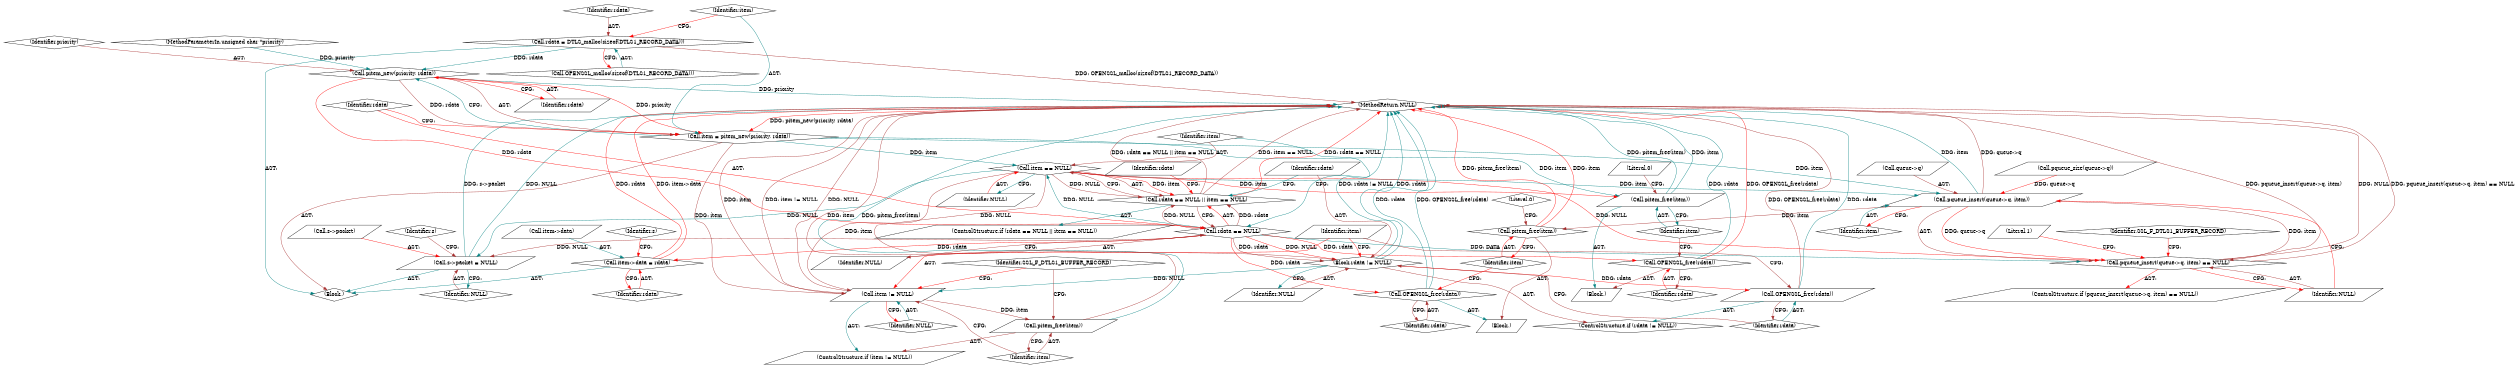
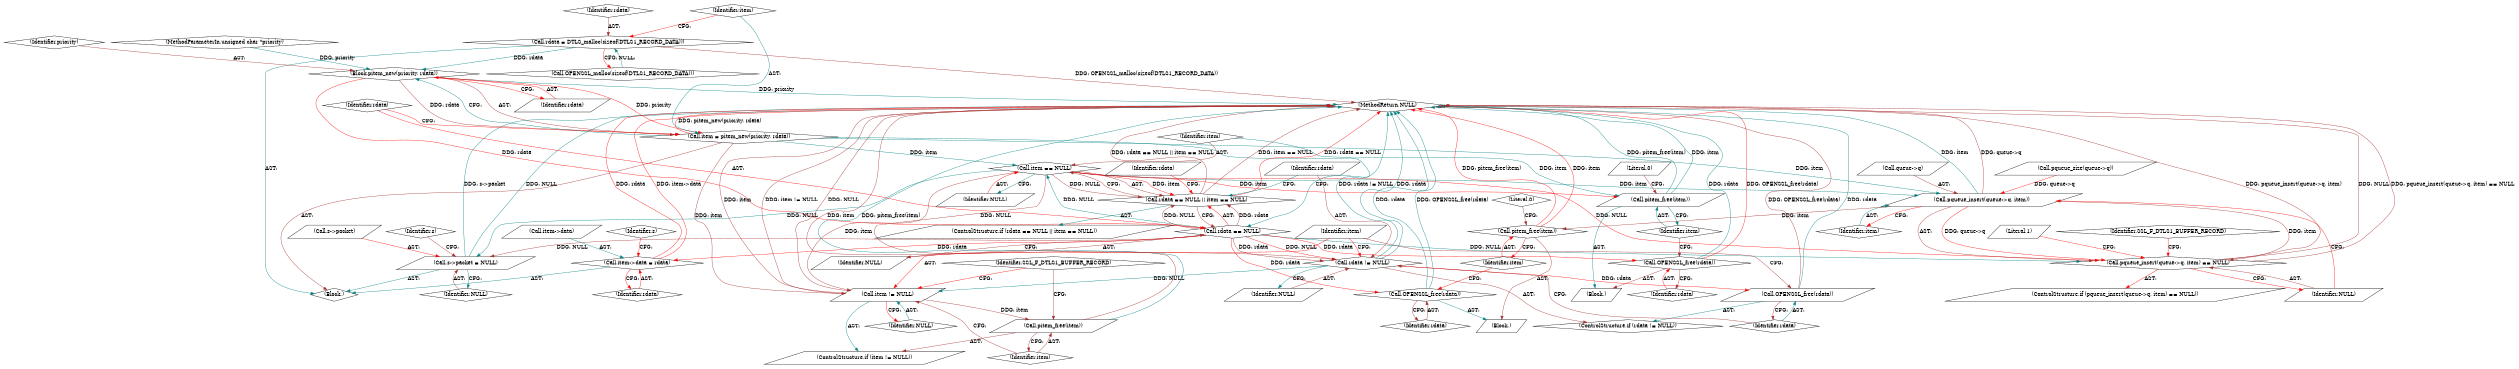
(628, 58) -> (628, 58)
(394, 74) -> (394, 74)
(895, 112) -> (989, 107)
(1485, 247) -> (1485, 247)
(1363, 263) -> (1363, 263)
